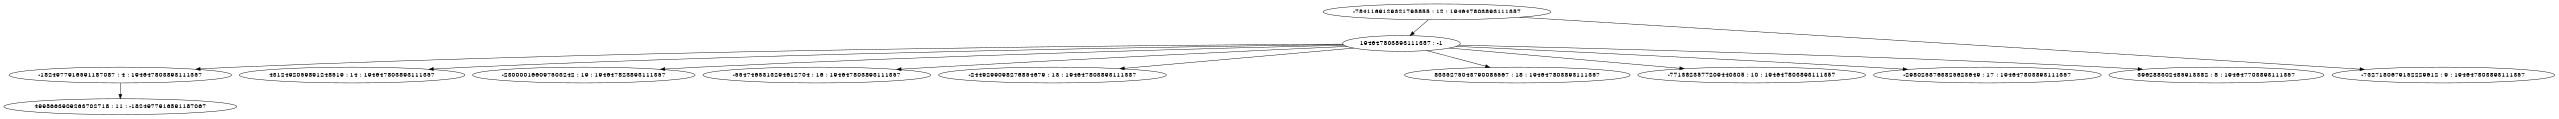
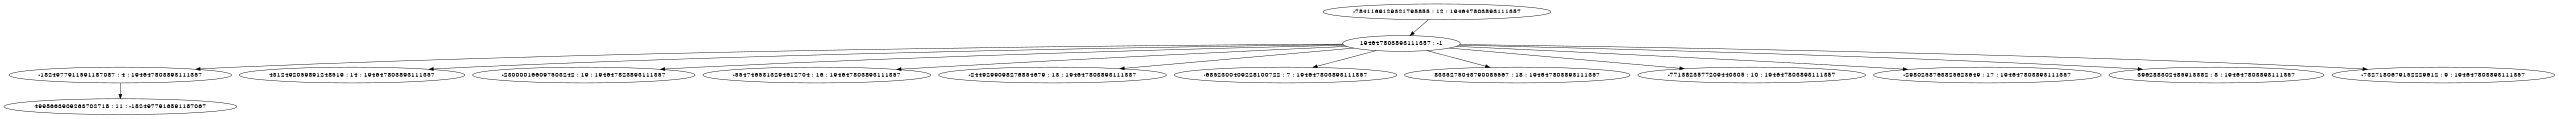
(1940, 43) -> (1911, 53)
(120, 75) -> (120, 75)
none -> (1286, 75)
(2216, 75) -> (2216, 75)
